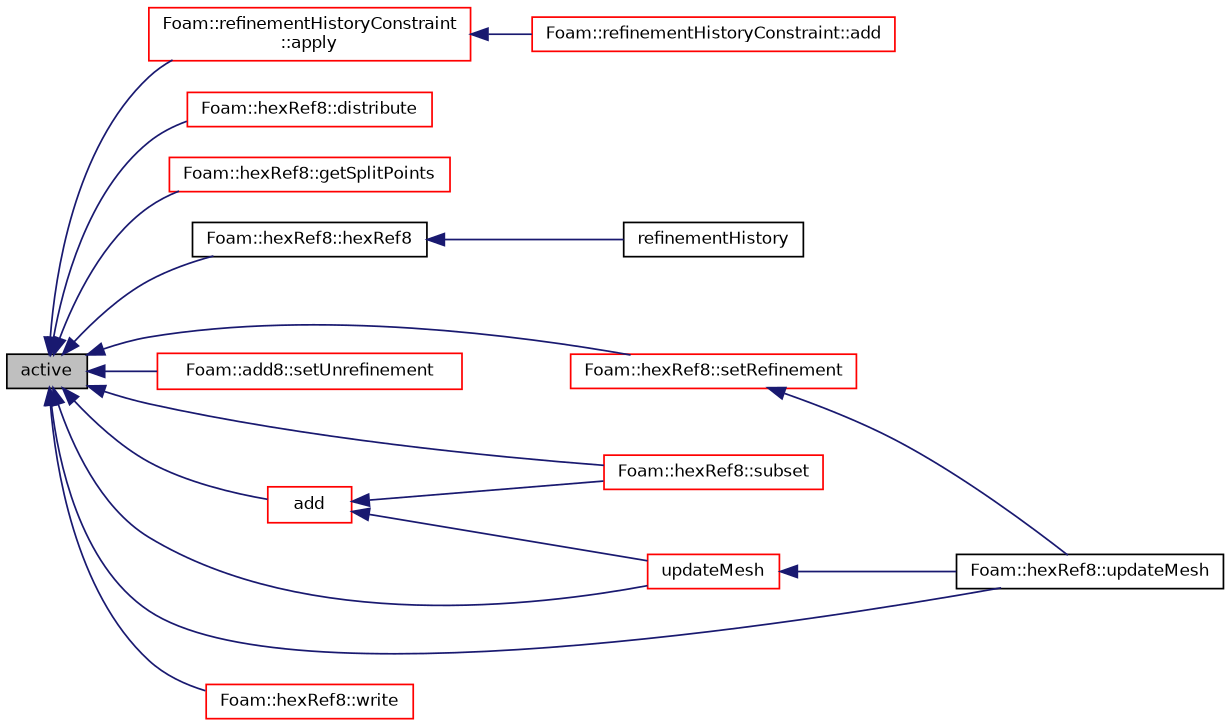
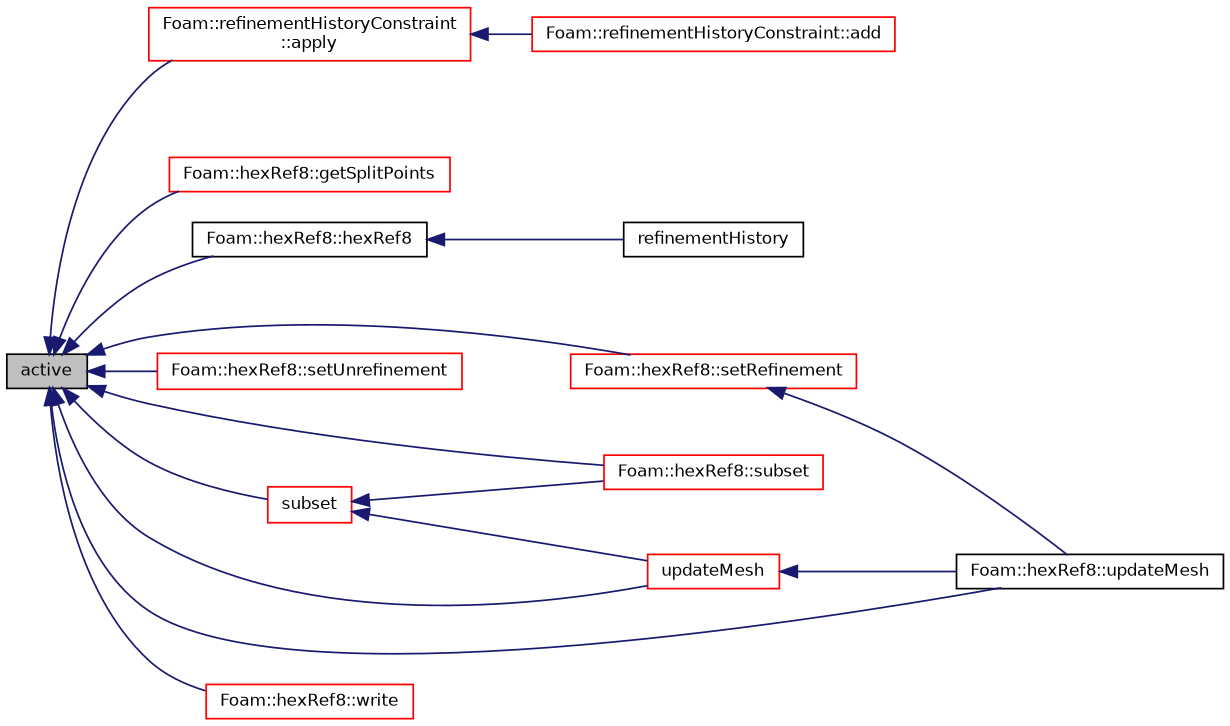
(310, 110) -> none
(310, 371) -> (310, 371)
(310, 505) -> (310, 505)
